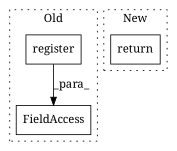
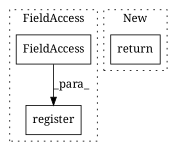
(54, 19) -> (54, 19)
(54, 81) -> (54, 81)
